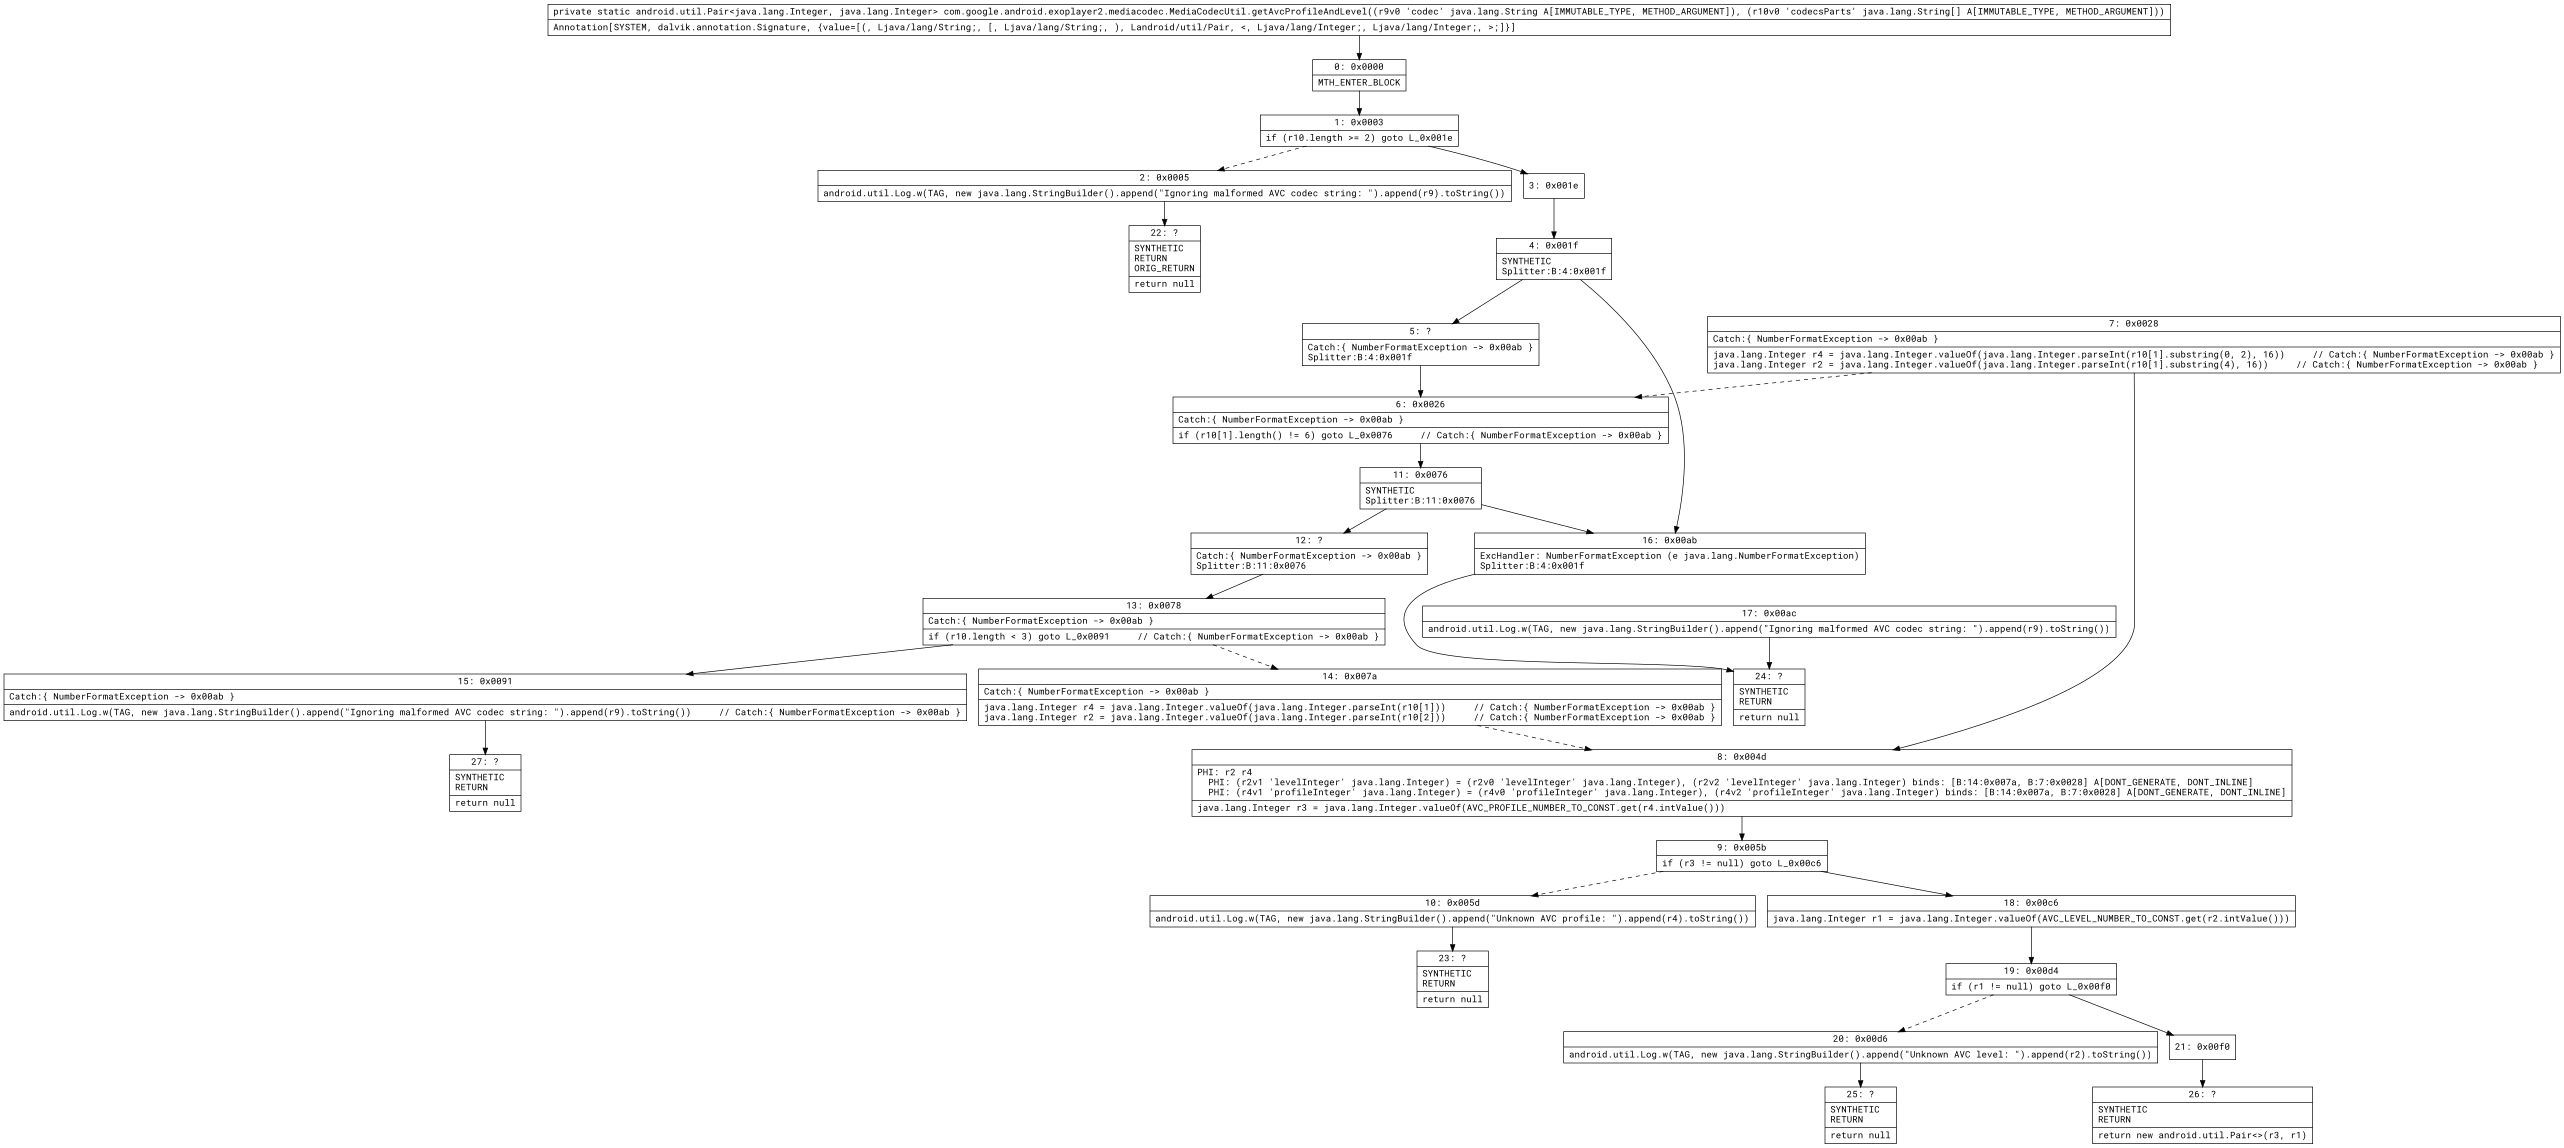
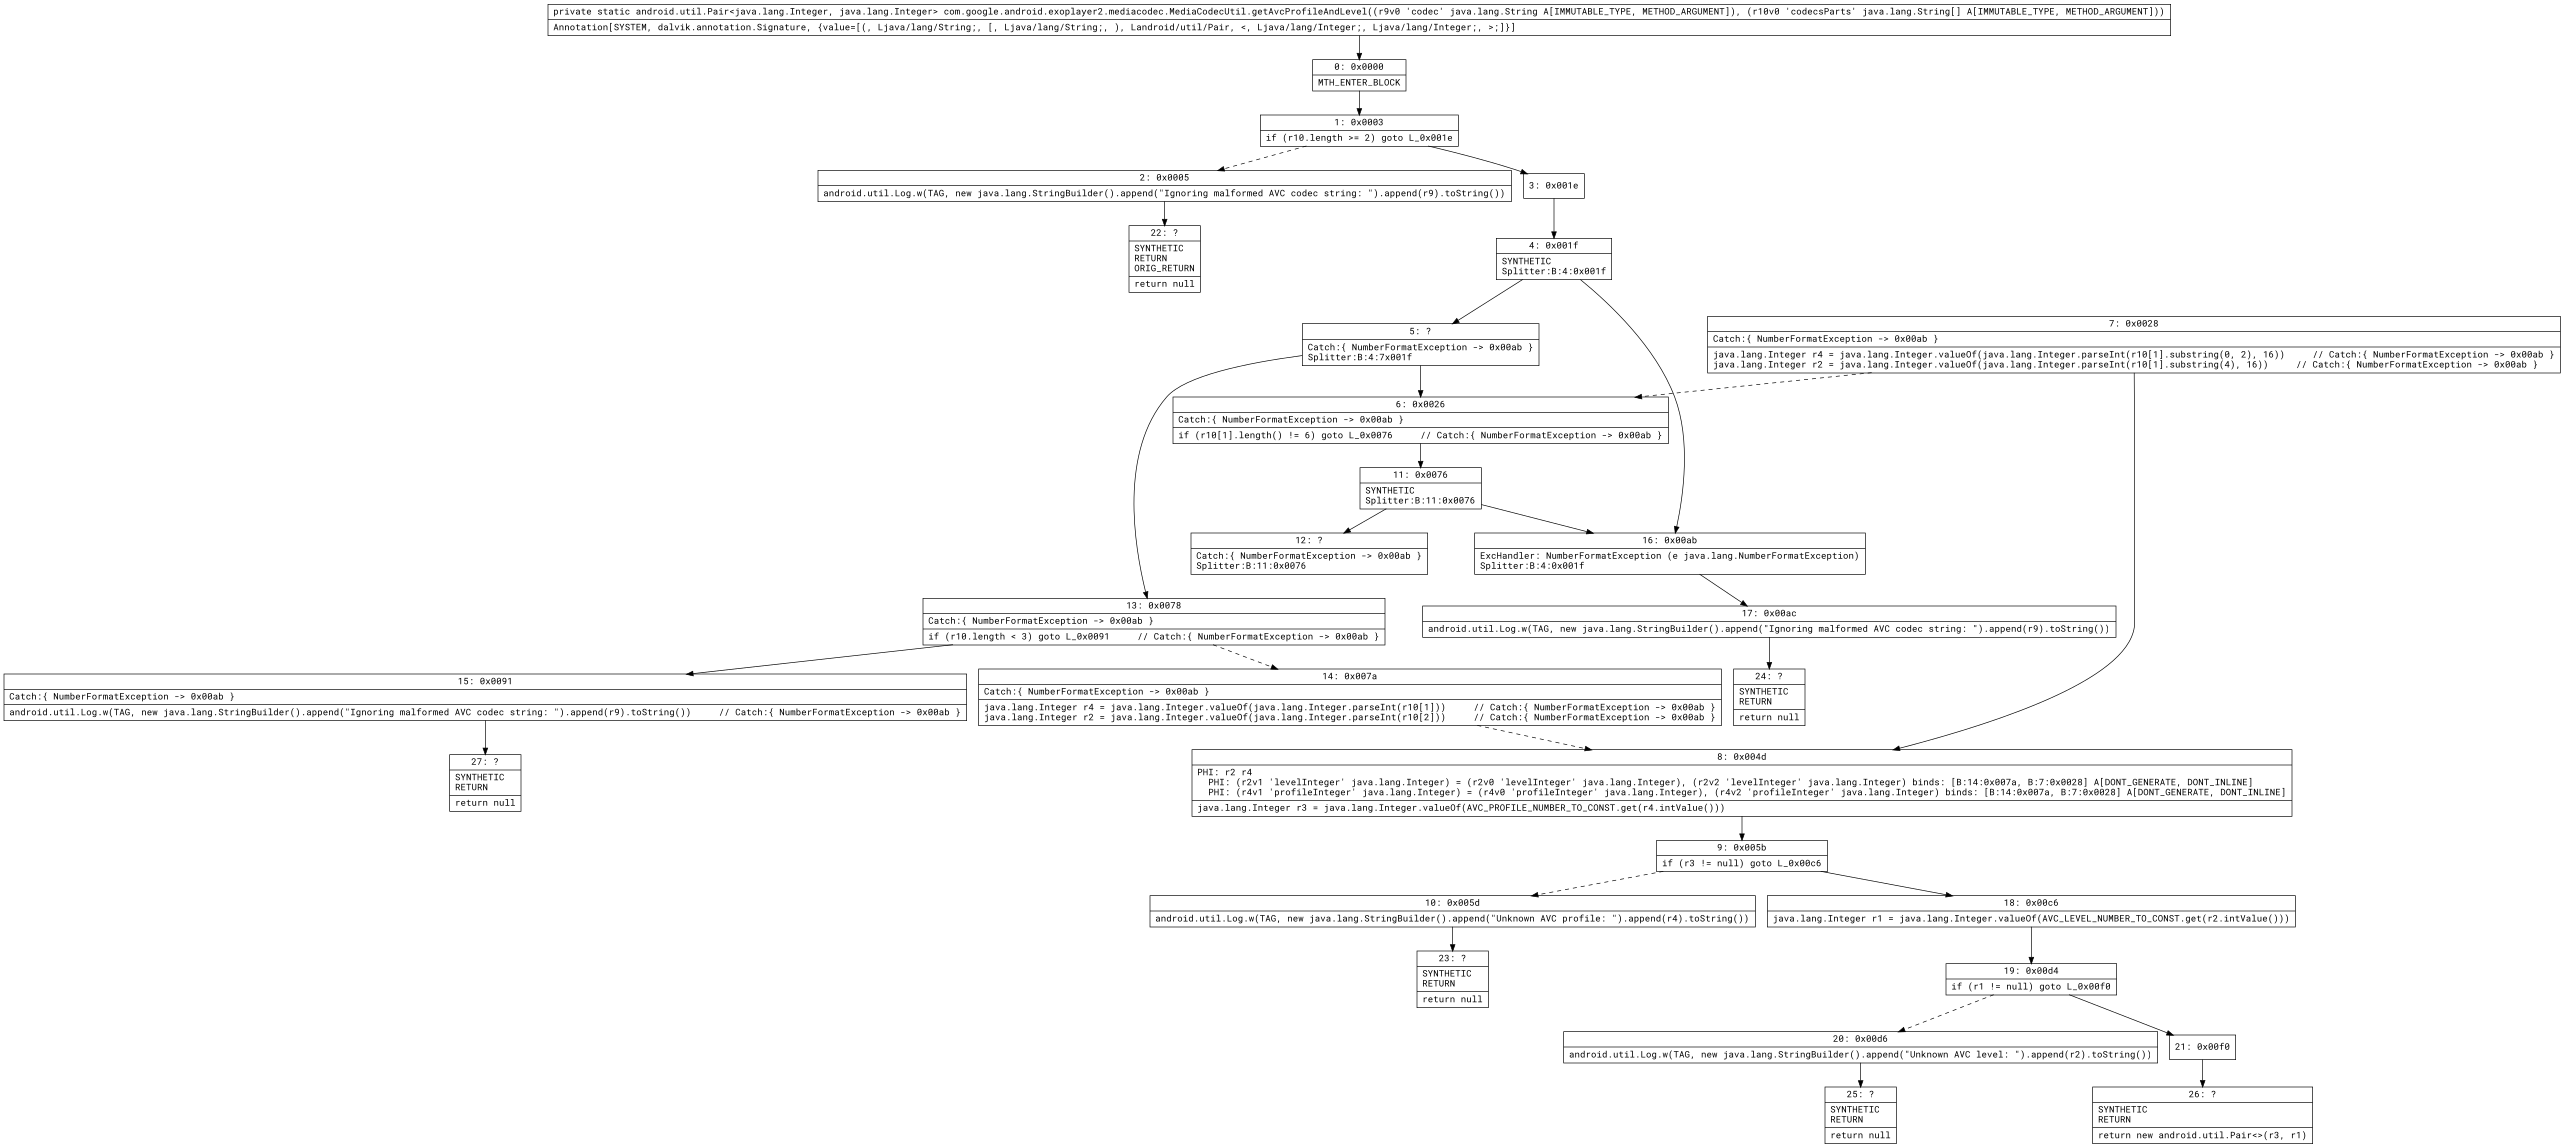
(1360, 357) -> (1360, 357)
(1238, 585) -> (1151, 422)
(1512, 661) -> (1721, 588)
